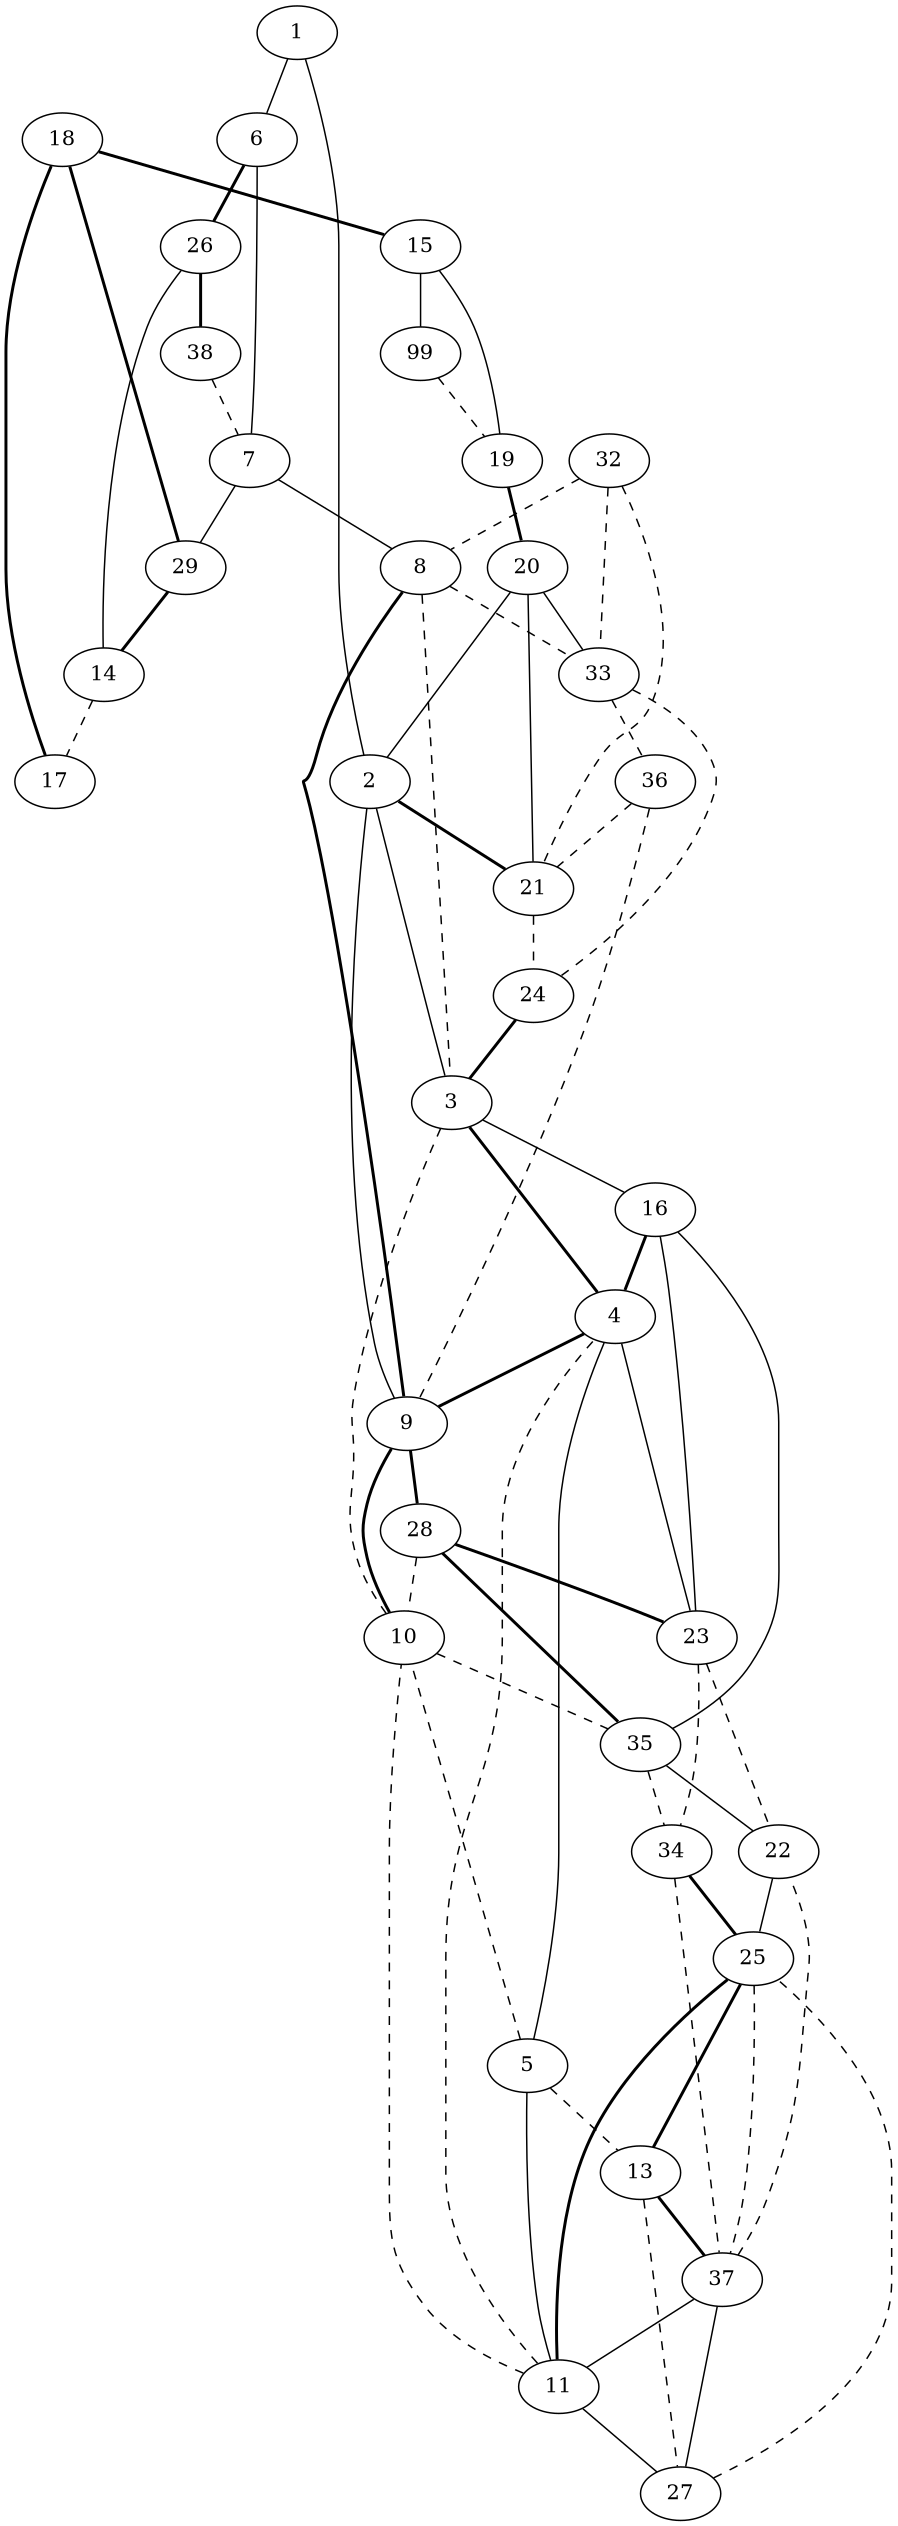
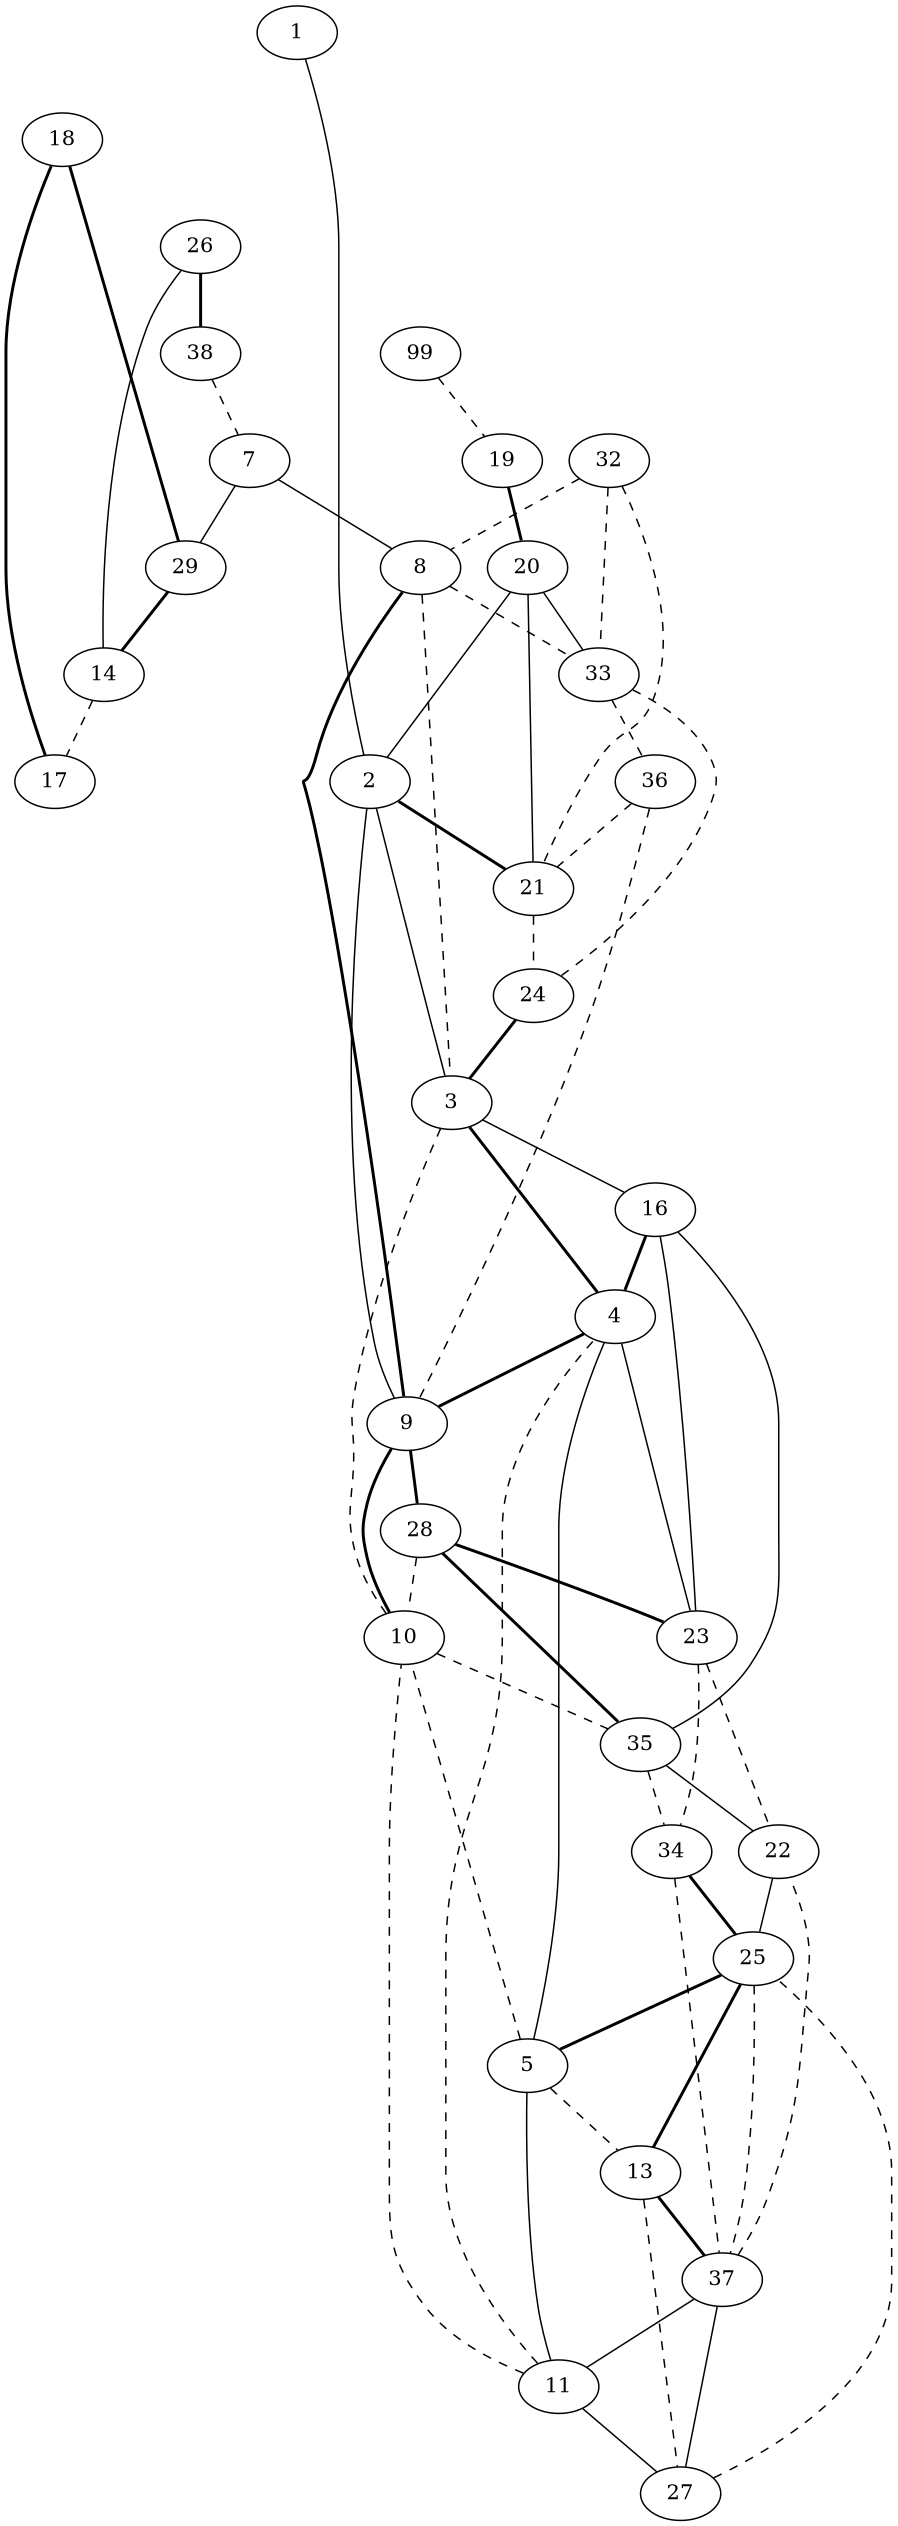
(257, 140) -> none
(421, 247) -> none
(588, 2145) -> (640, 2012)
